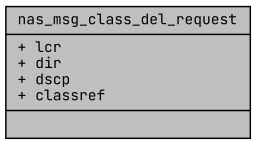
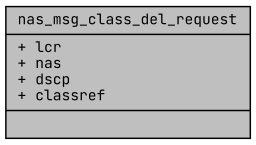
(40, 64) -> (40, 64)
